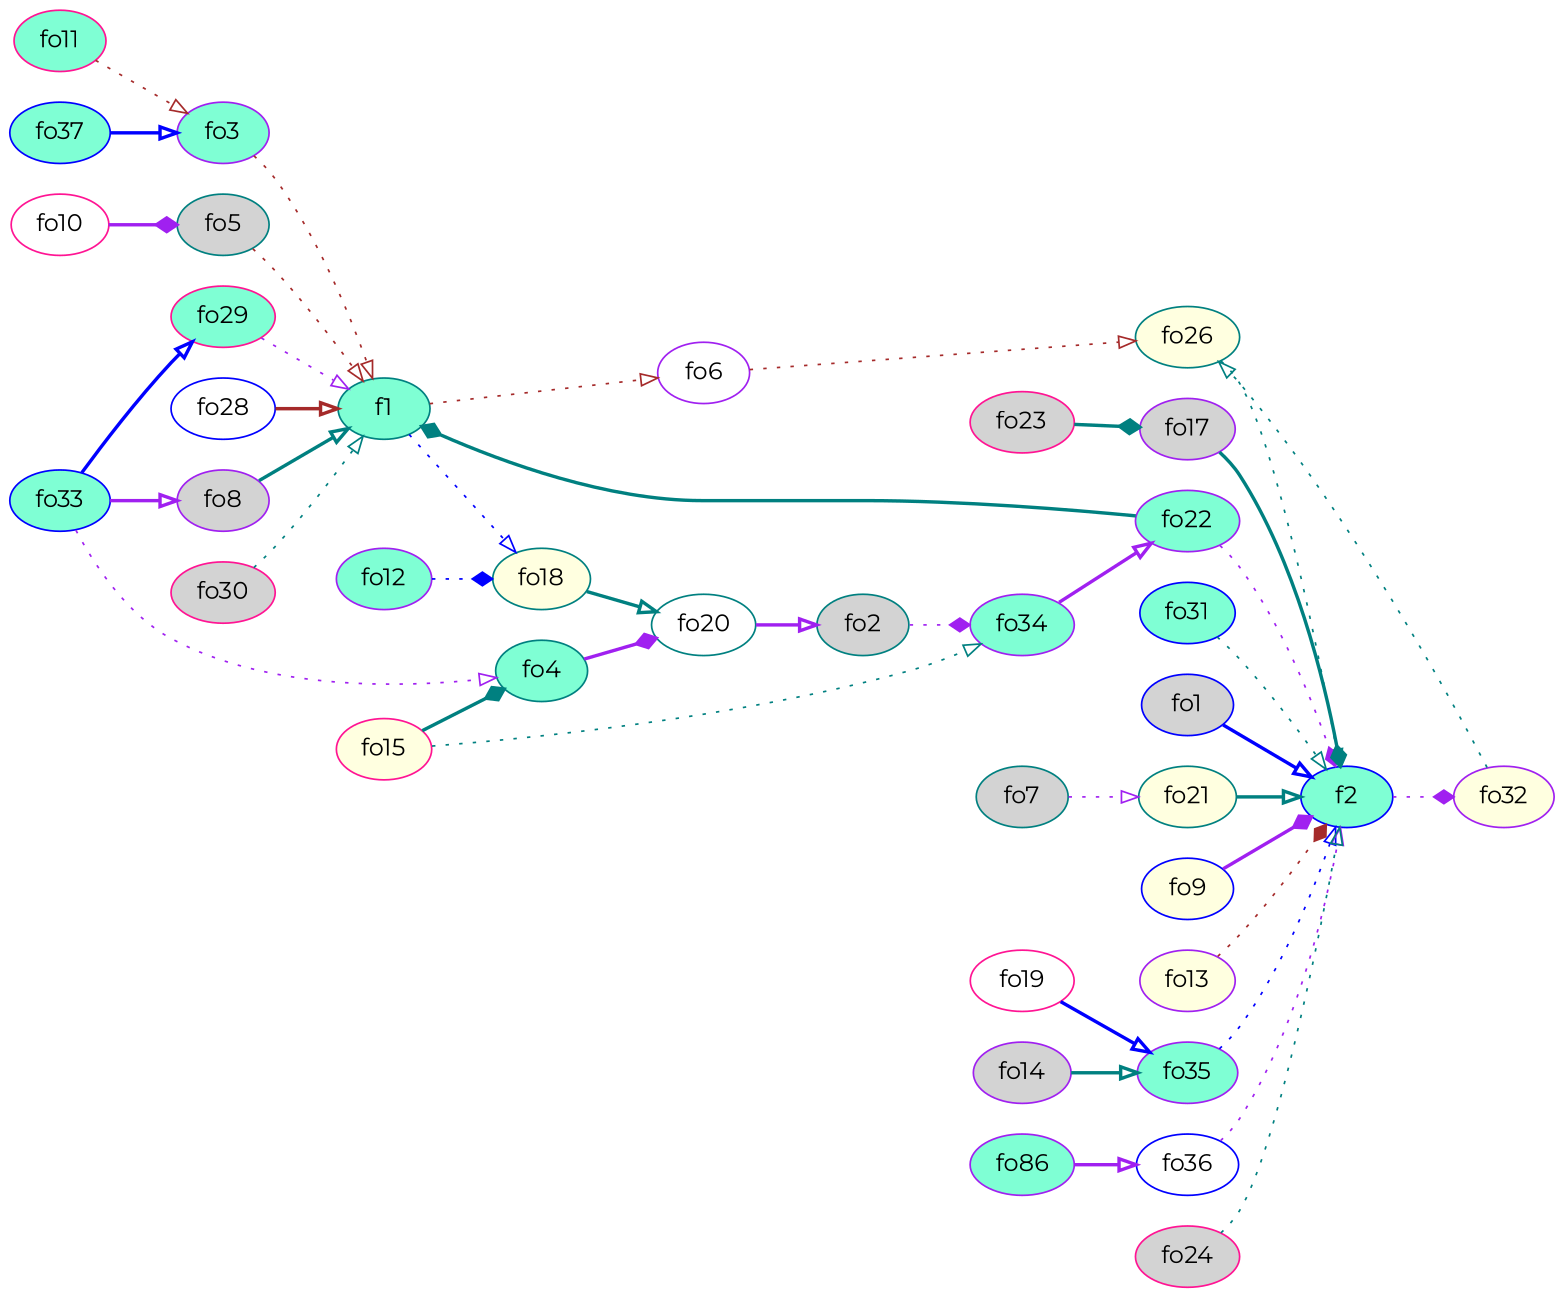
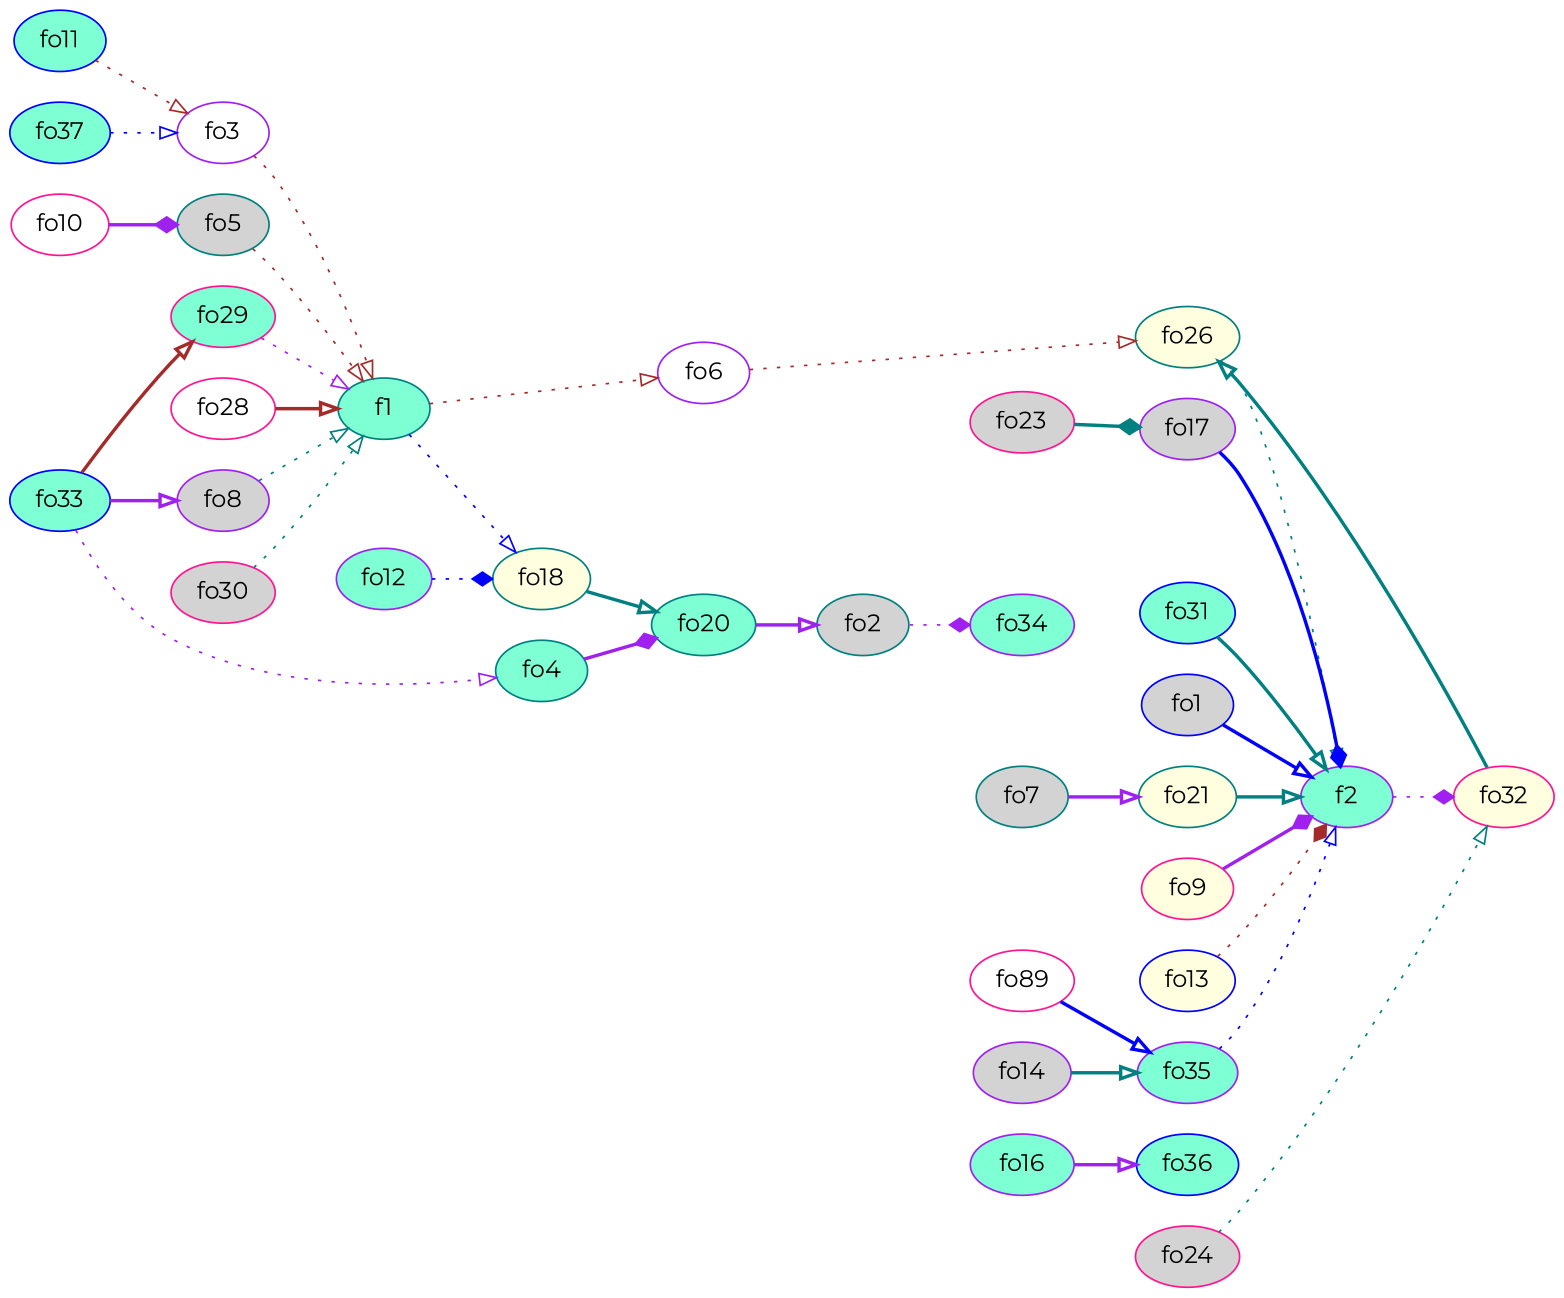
(60, 41) -> (60, 41)
(135, 133) -> (135, 133)
(223, 133) -> (223, 133)
(223, 409) -> (223, 409)
(129, 412) -> (129, 412)
(296, 459) -> (296, 459)
(1188, 521) -> none
(1369, 564) -> (1369, 564)
(1290, 577) -> (1290, 577)
(704, 625) -> (704, 625)
(1269, 694) -> (1269, 694)
(384, 749) -> none
(1095, 797) -> (1095, 797)
(1347, 797) -> (1347, 797)
(1504, 797) -> (1504, 797)
(1188, 889) -> (1188, 889)
(1022, 981) -> (1022, 981)
(1188, 981) -> (1188, 981)
(1290, 1015) -> none
(1294, 1044) -> (1360, 1044)
(1022, 1165) -> (1022, 1165)
(1188, 1165) -> (1188, 1165)
